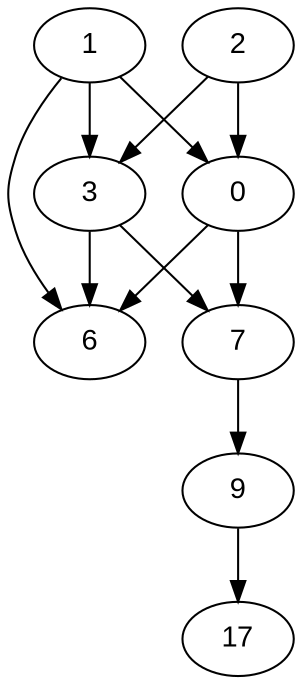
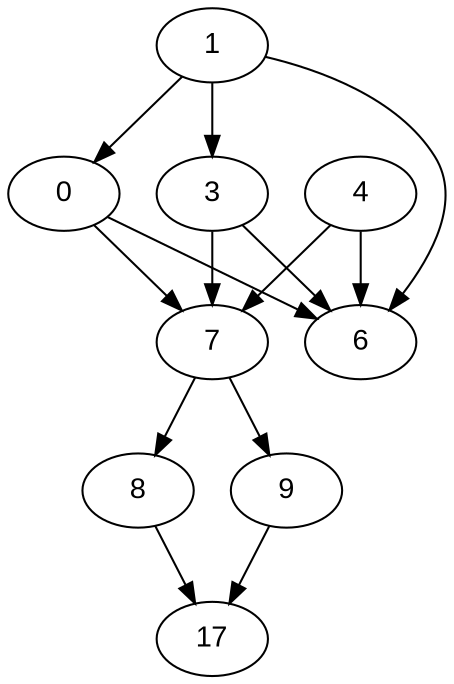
(238, 45) -> none
none -> (361, 194)
none -> (138, 491)
